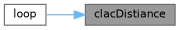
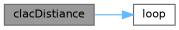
(60, 15) -> (108, 15)
